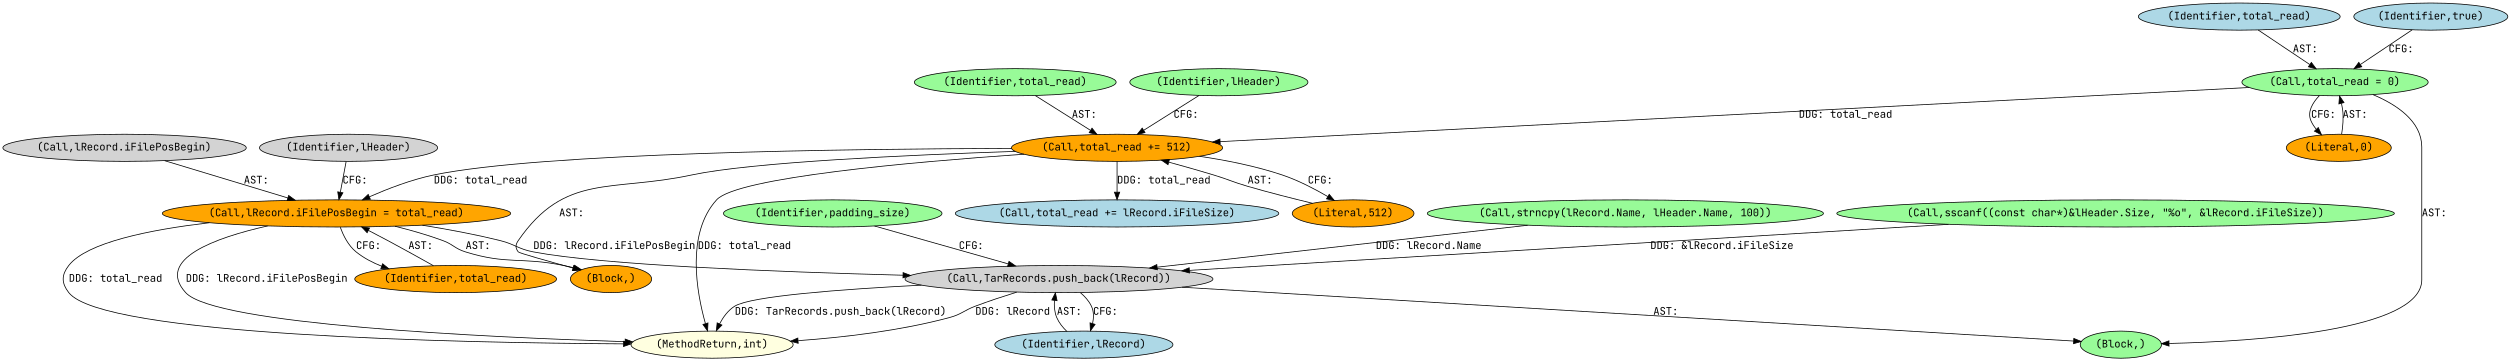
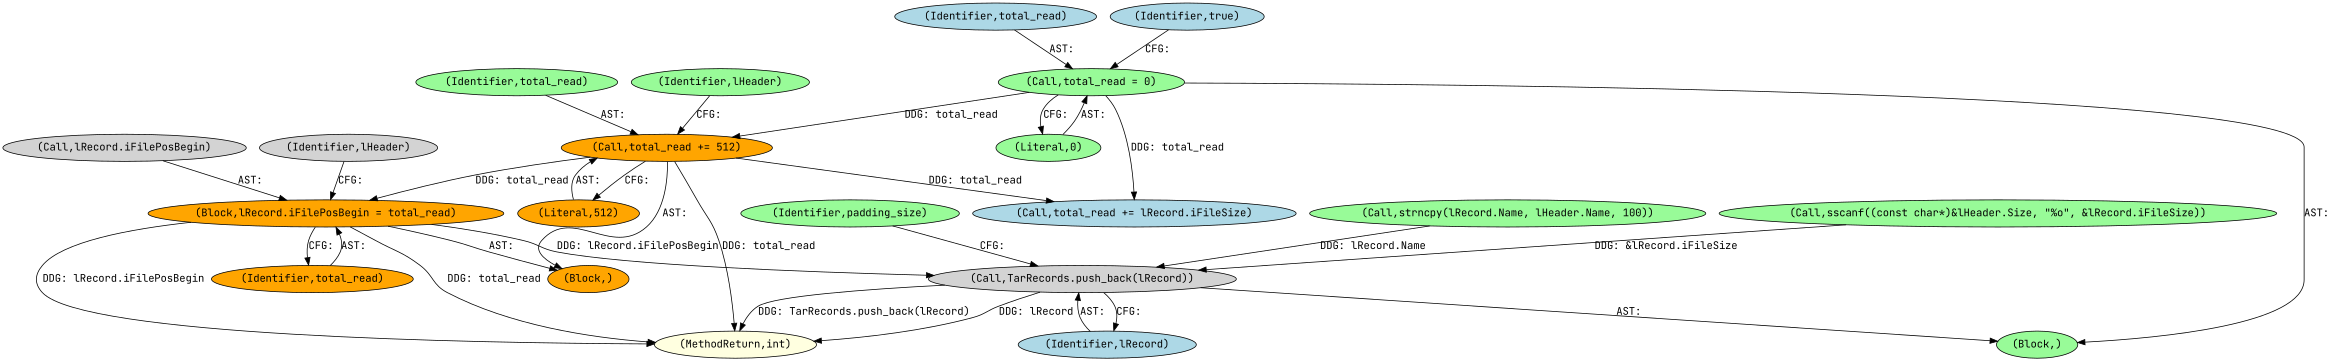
none -> (1127, 142)
(2339, 148) -> (1048, 148)
(337, 213) -> (326, 213)
